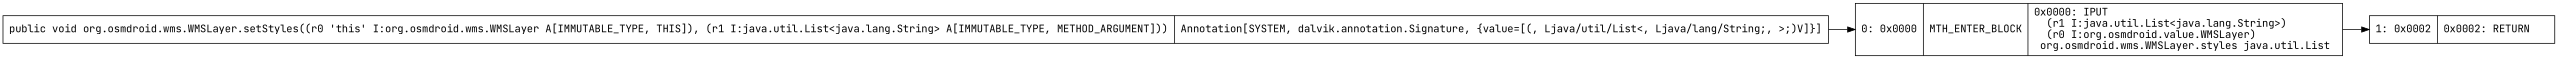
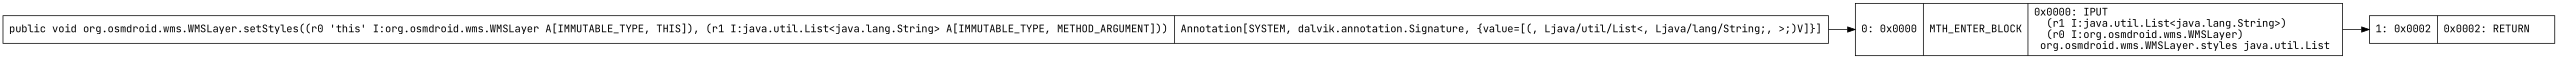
(2145, 35) -> (2139, 35)
